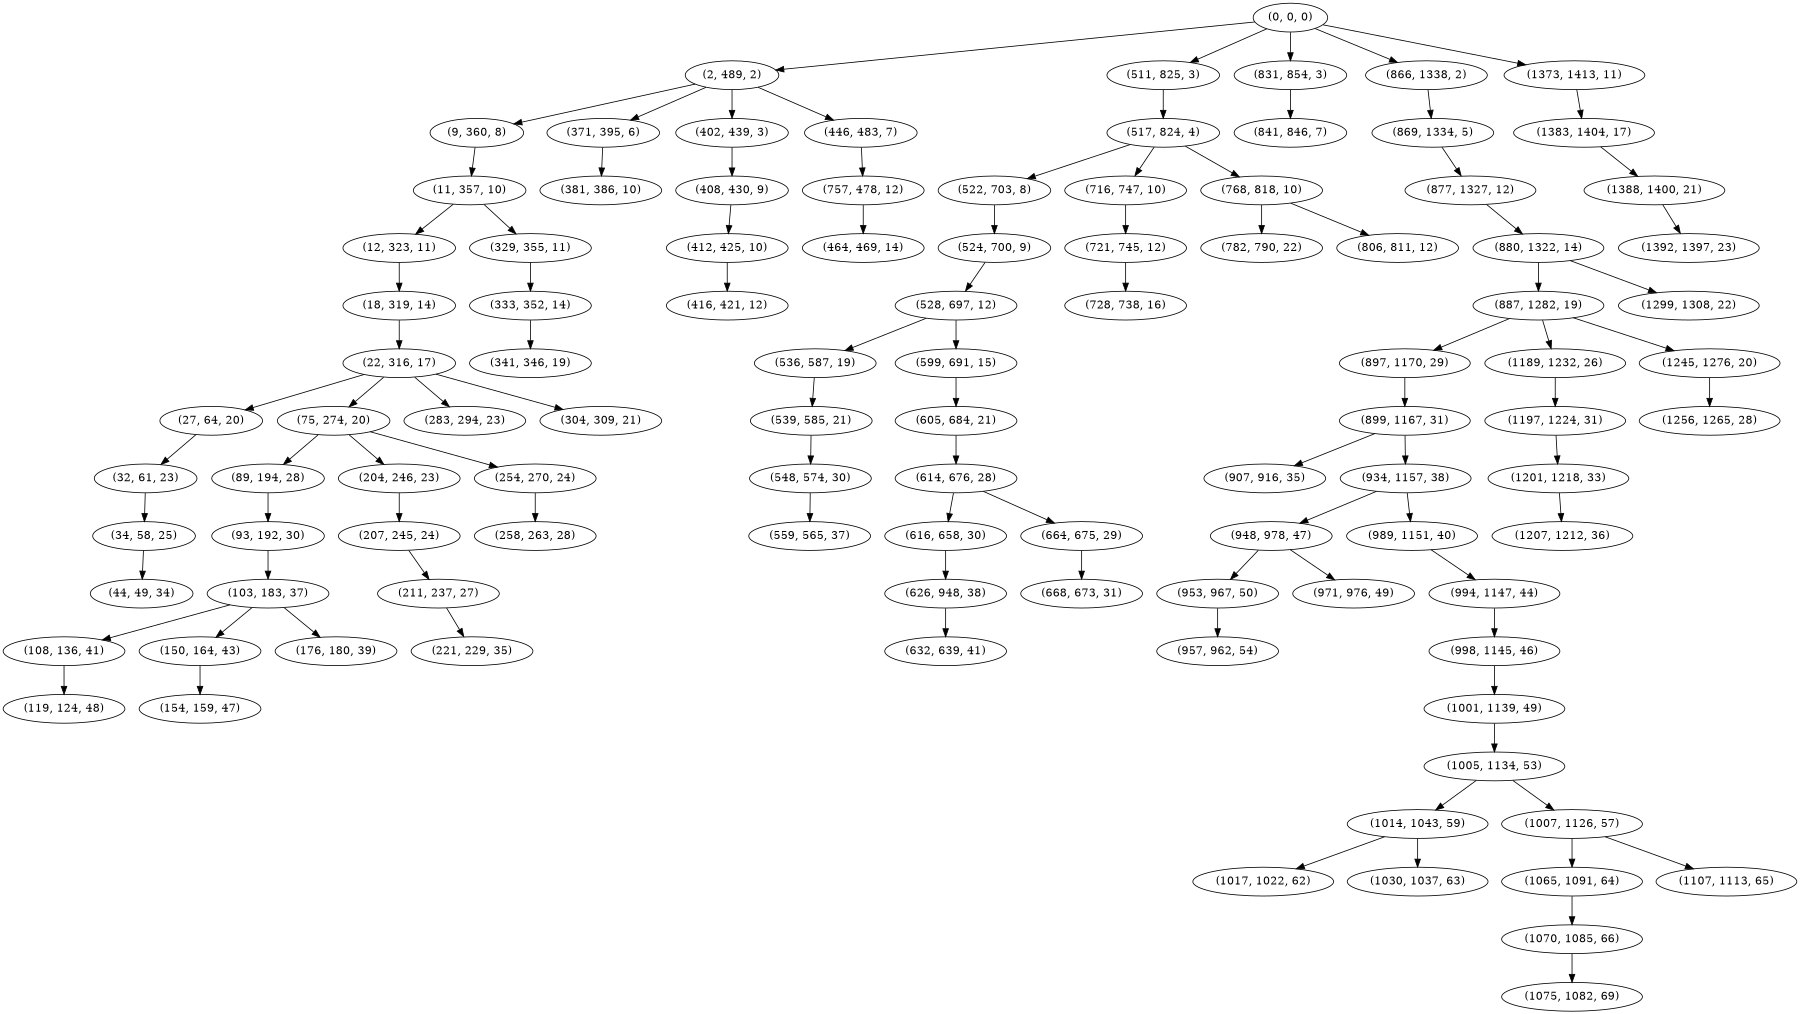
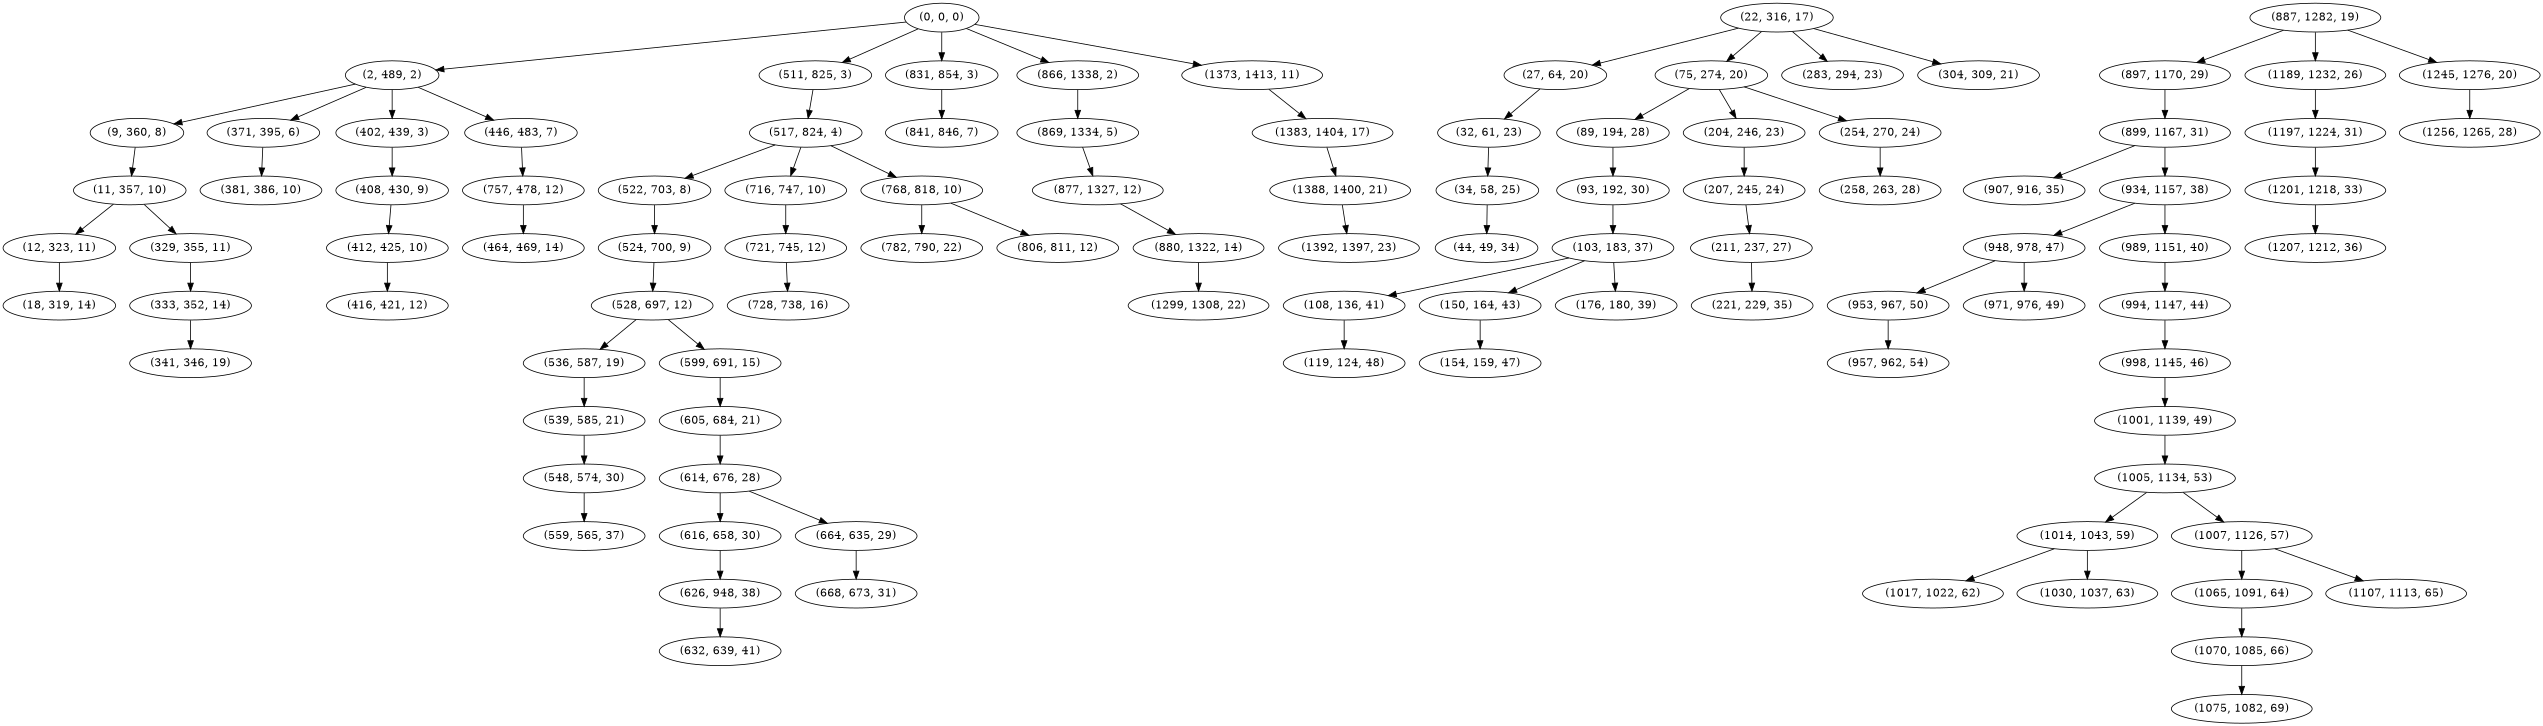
(1538, 273) -> none
(399, 330) -> none
(1082, 536) -> (856, 536)
